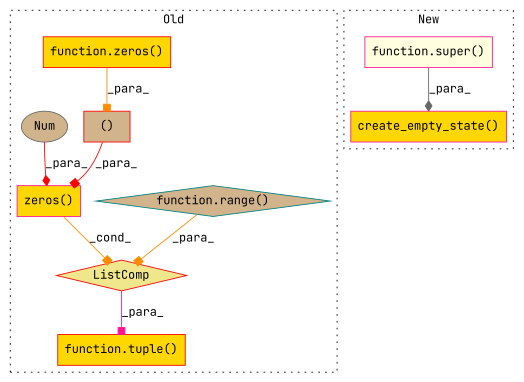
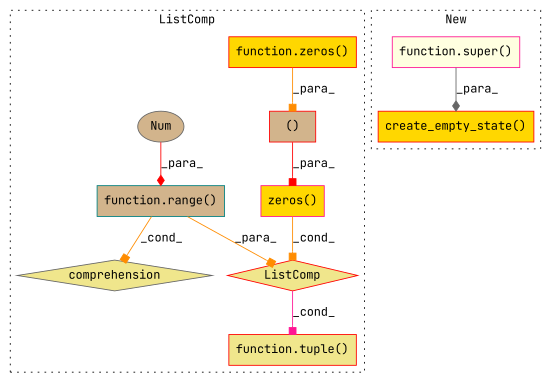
(174, 20) -> (187, 20)
(429, 127) -> (456, 127)
(45, 159) -> (161, 159)
(213, 201) -> (161, 201)
none -> (115, 275)
(143, 313) -> (314, 313)
(121, 350) -> (293, 350)
